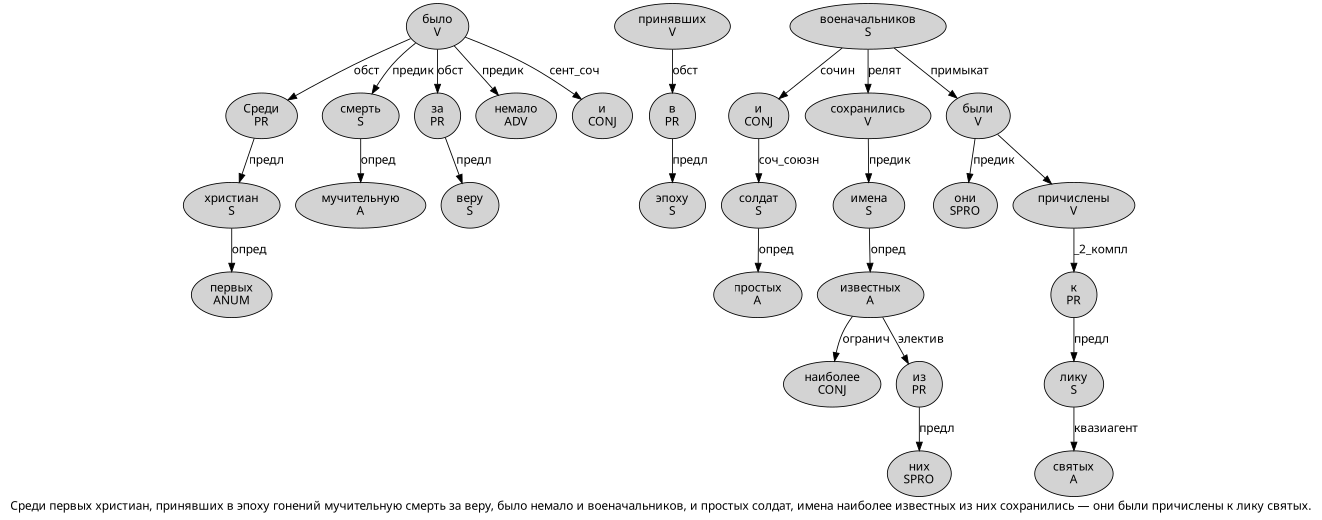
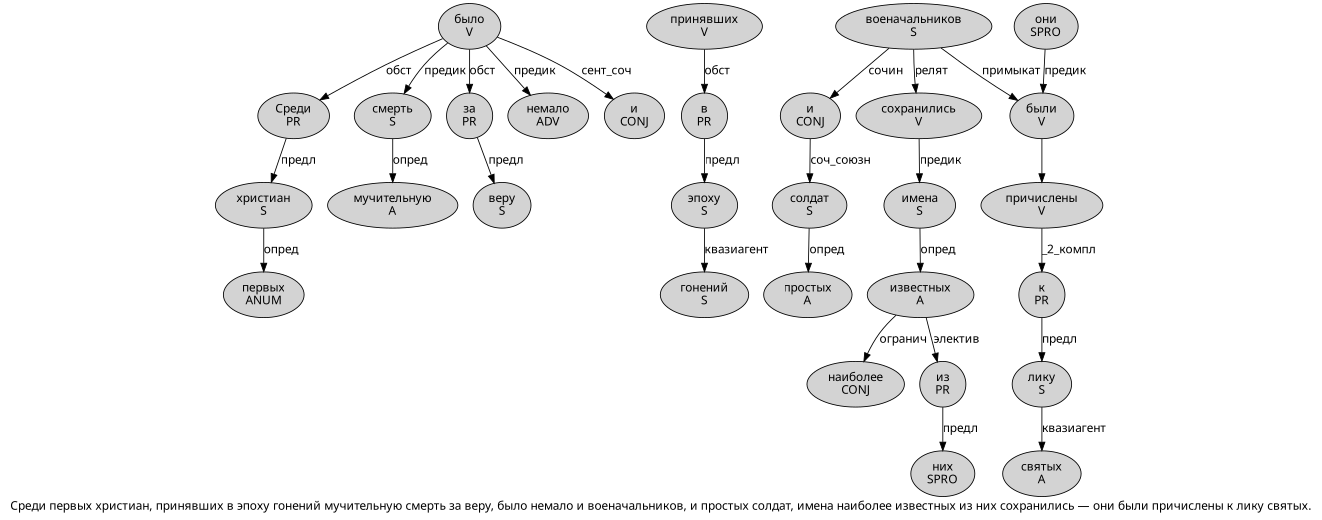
(972, 156) -> (1044, 67)
none -> (704, 295)
